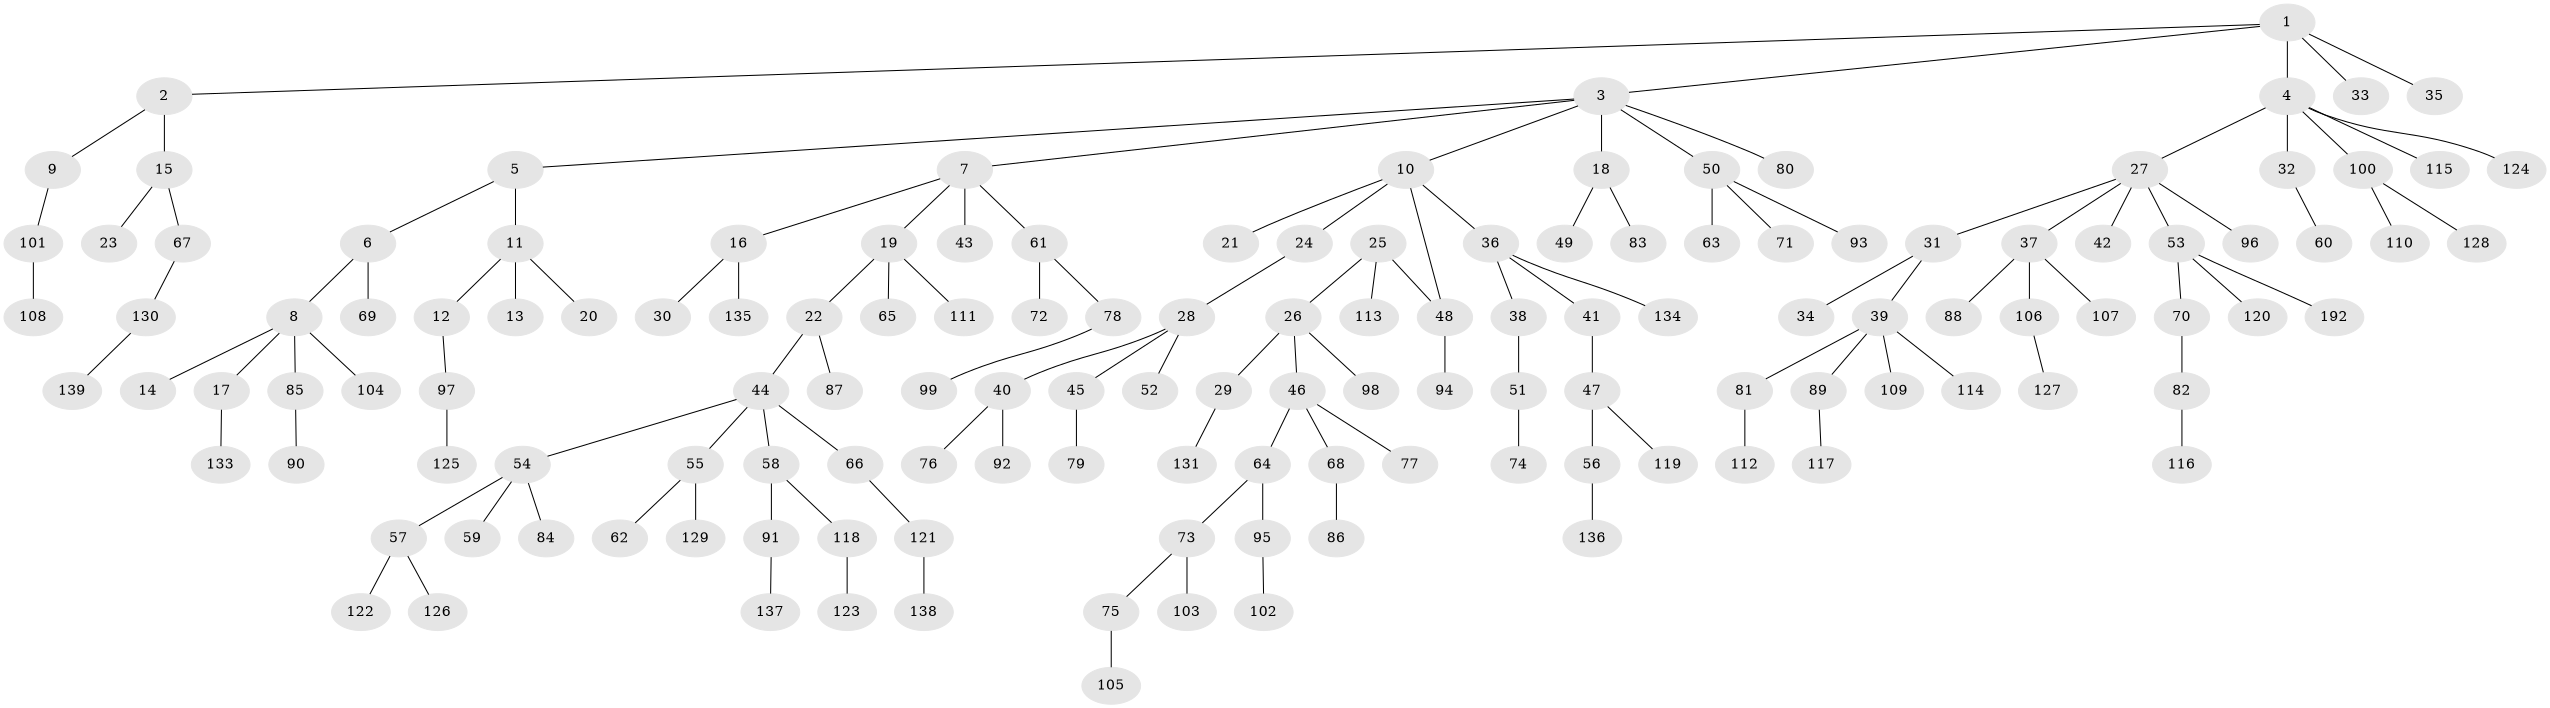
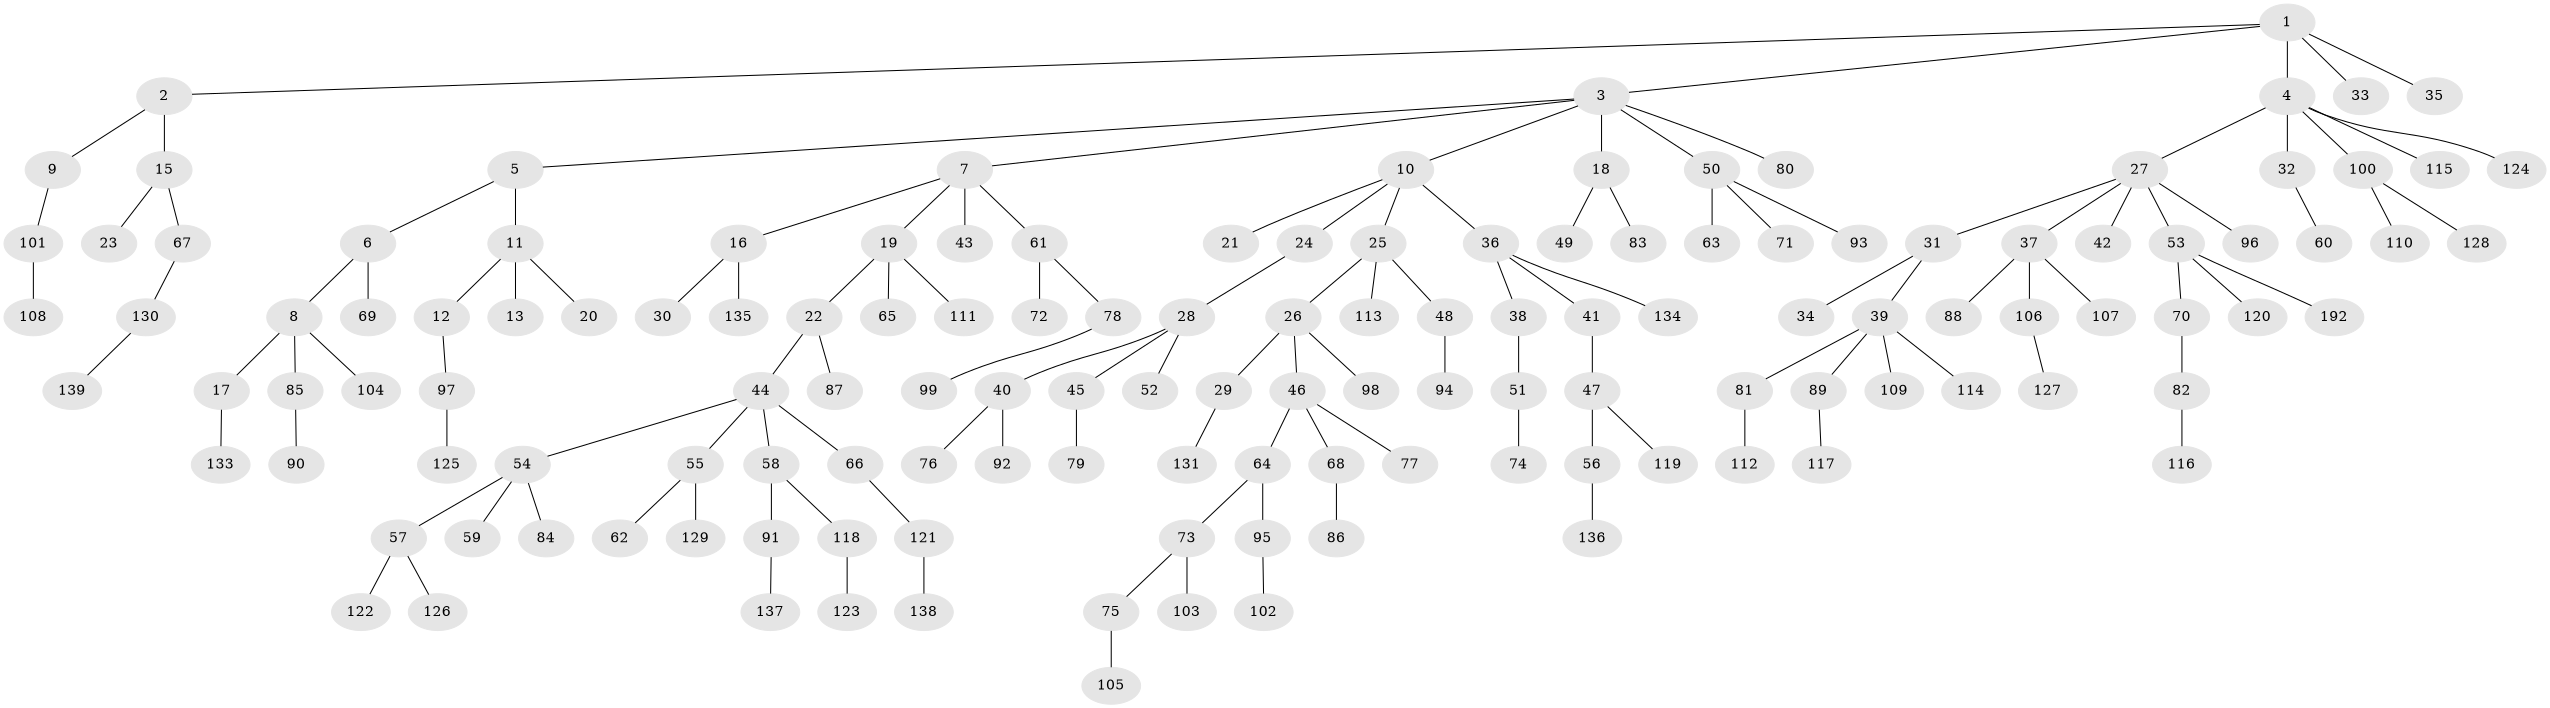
(1425, 244) -> (1392, 207)
(148, 391) -> none
